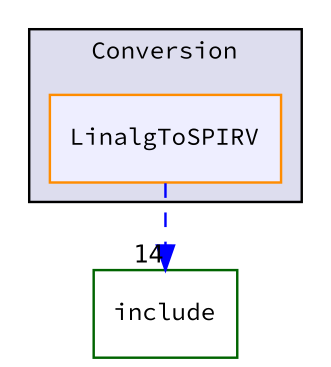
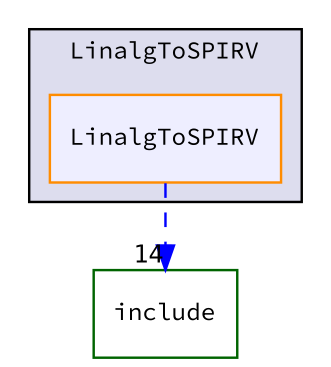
(165, 52) -> (165, 52)
